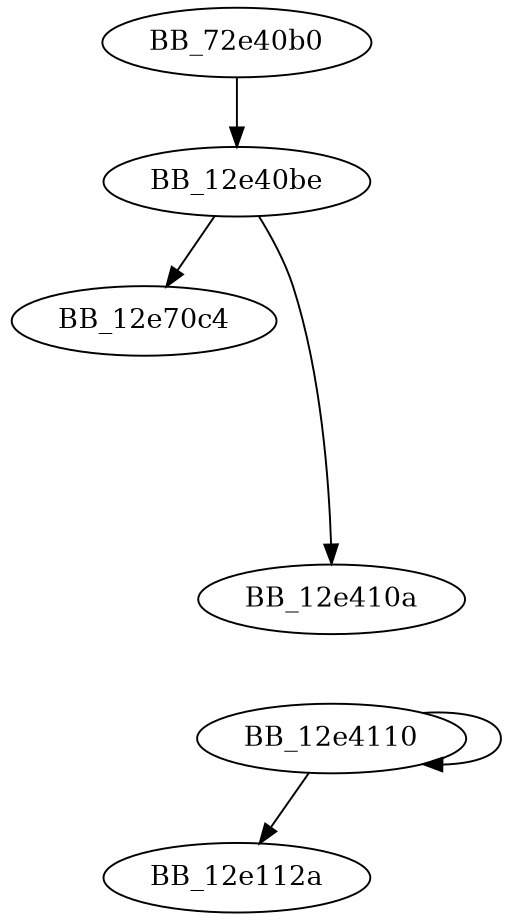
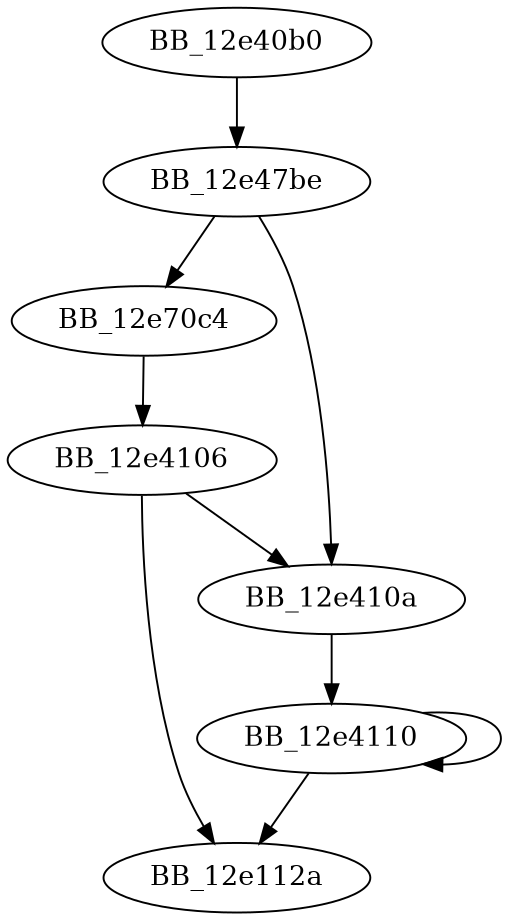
(237, 43) -> (237, 43)
(237, 182) -> (237, 182)
none -> (142, 460)
none -> (332, 659)
